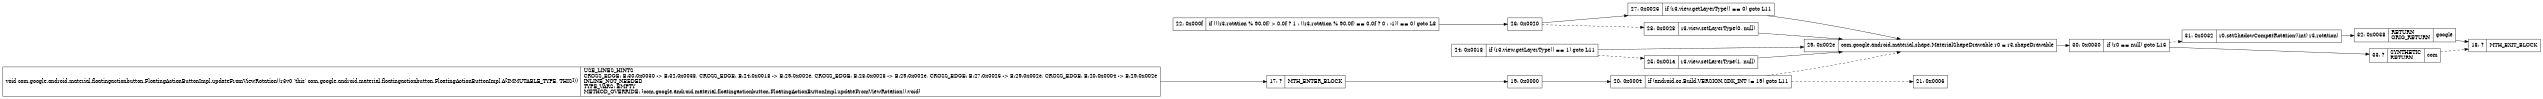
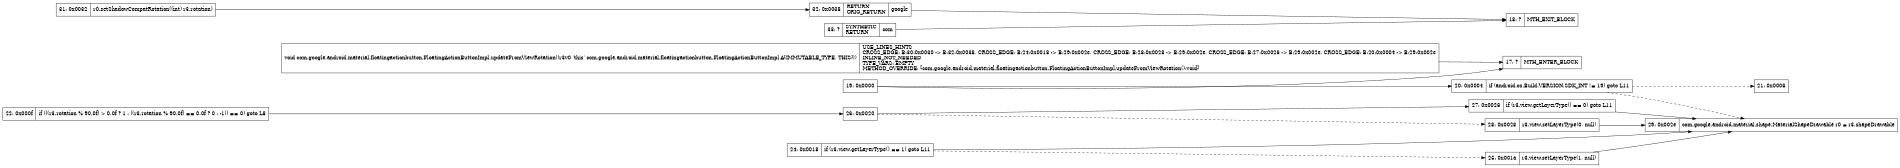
(2119, 46) -> none
(2453, 51) -> (1199, 25)
(1425, 82) -> (1095, 88)
